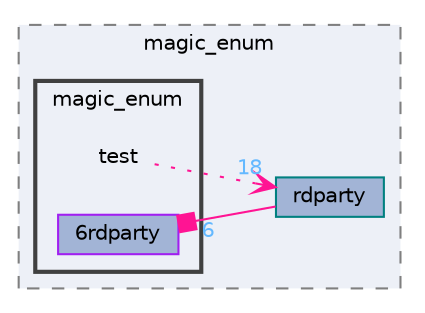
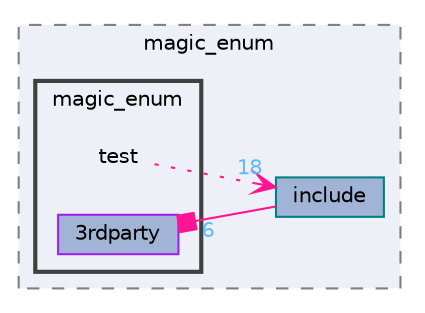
(330, 197) -> (330, 197)
(118, 234) -> (118, 234)
